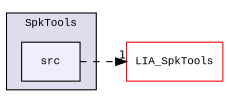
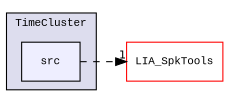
(51, 23) -> (51, 23)
